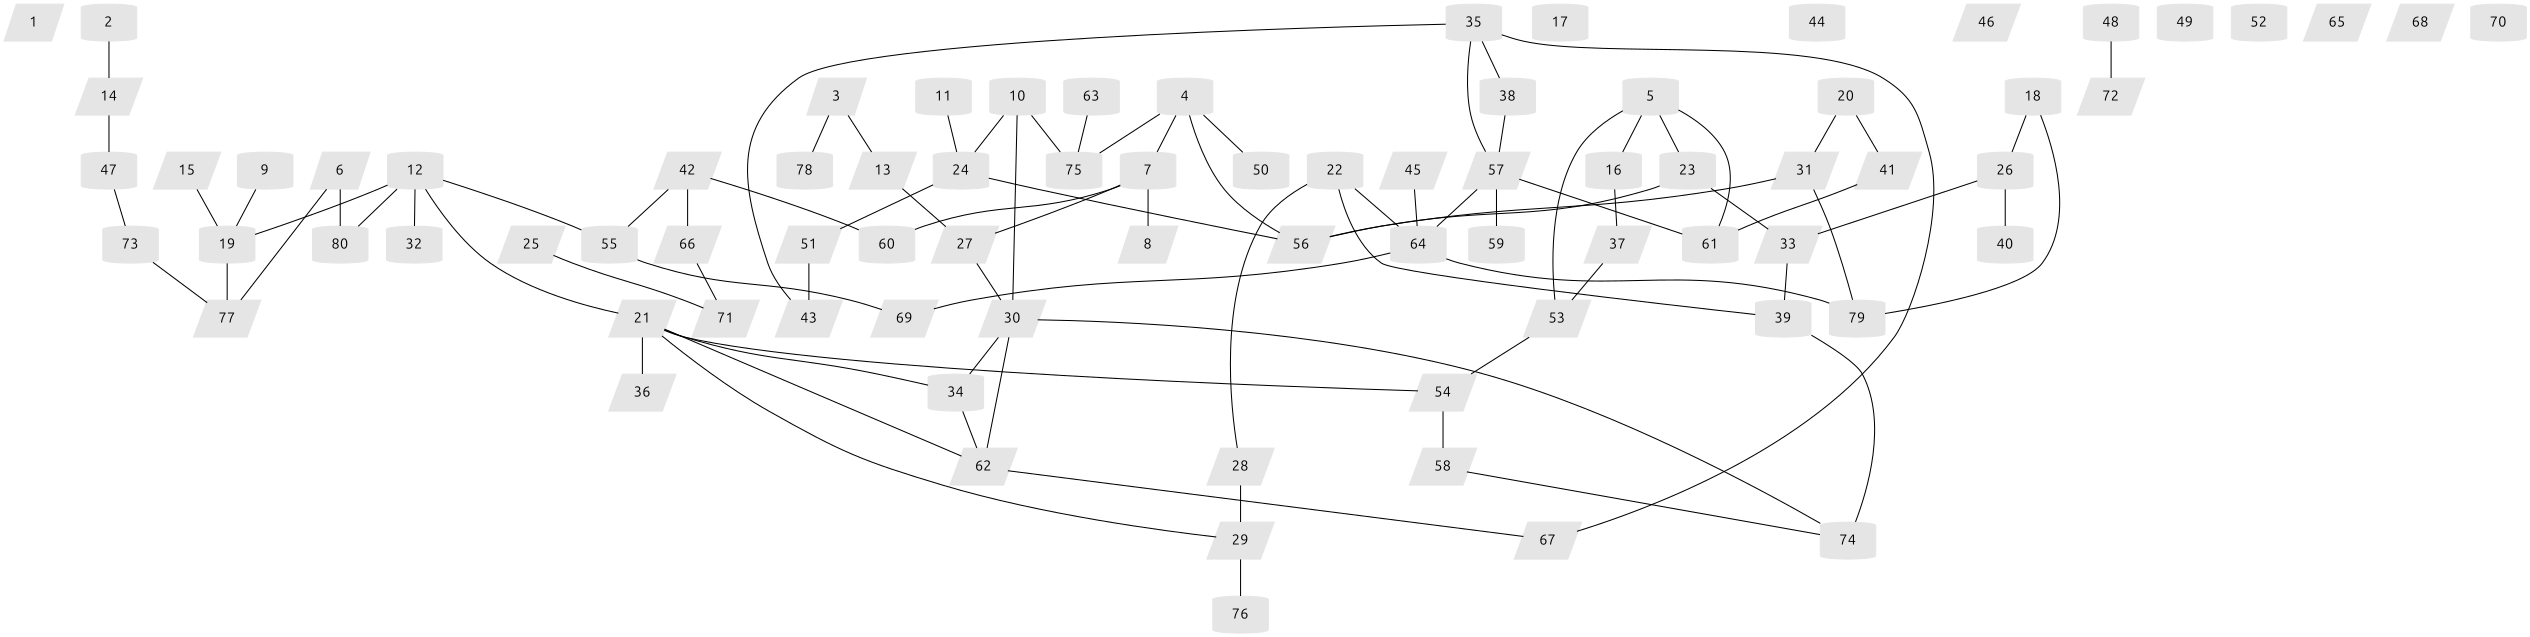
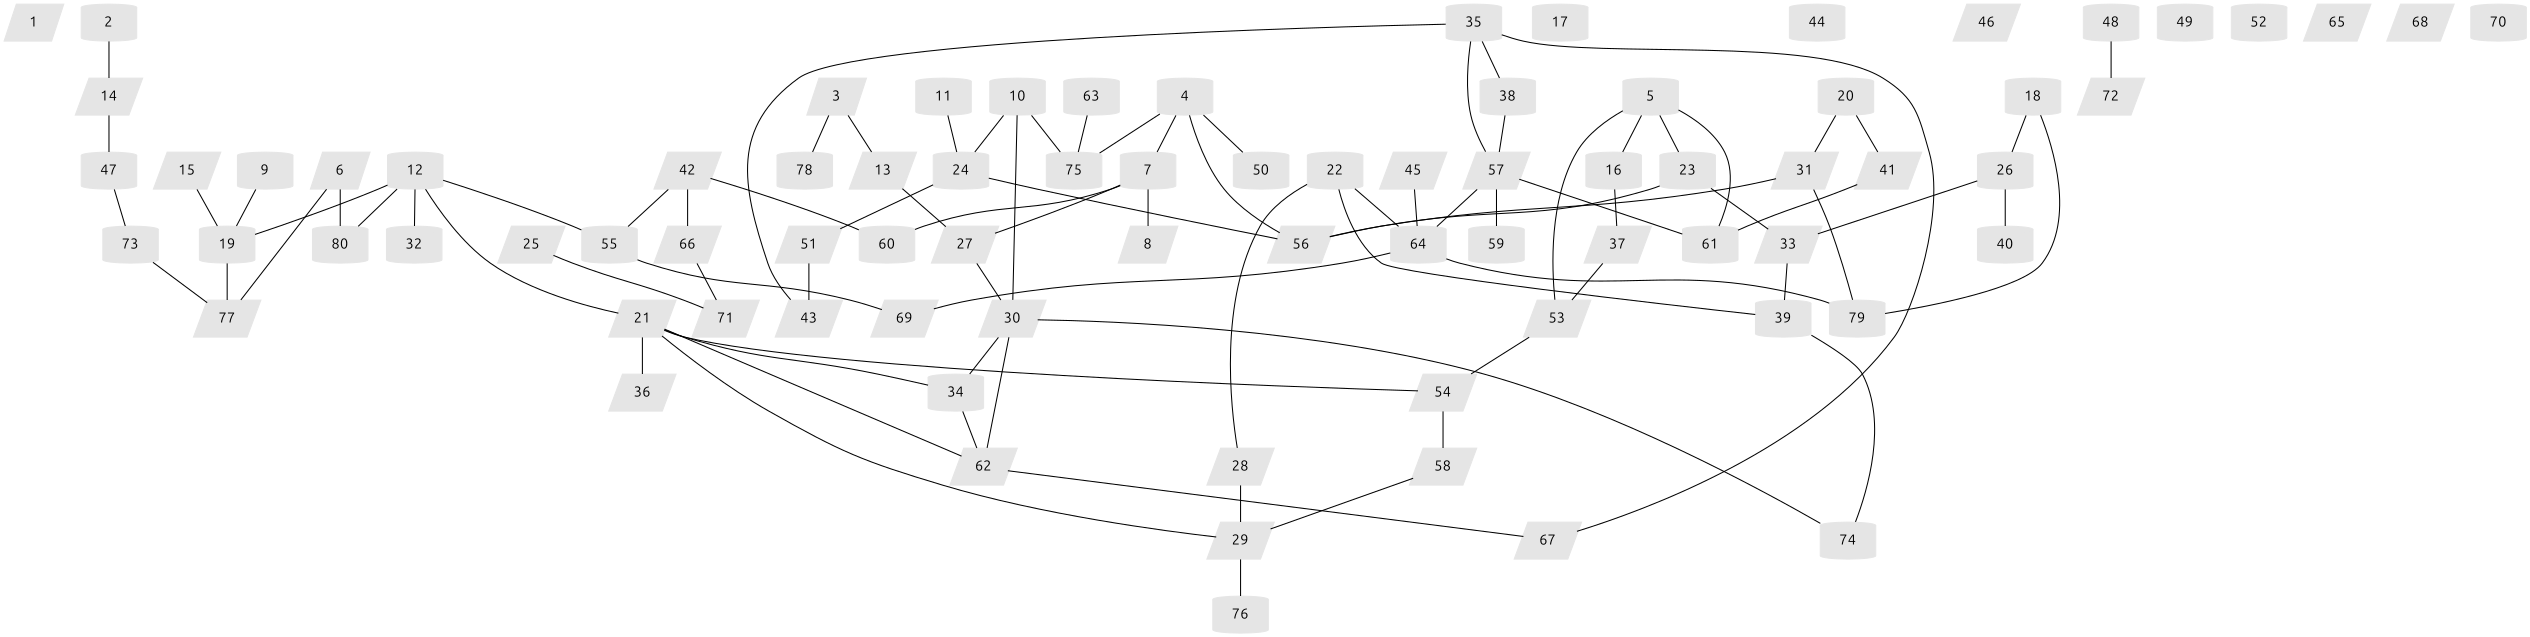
(1635, 502) -> (1342, 504)
